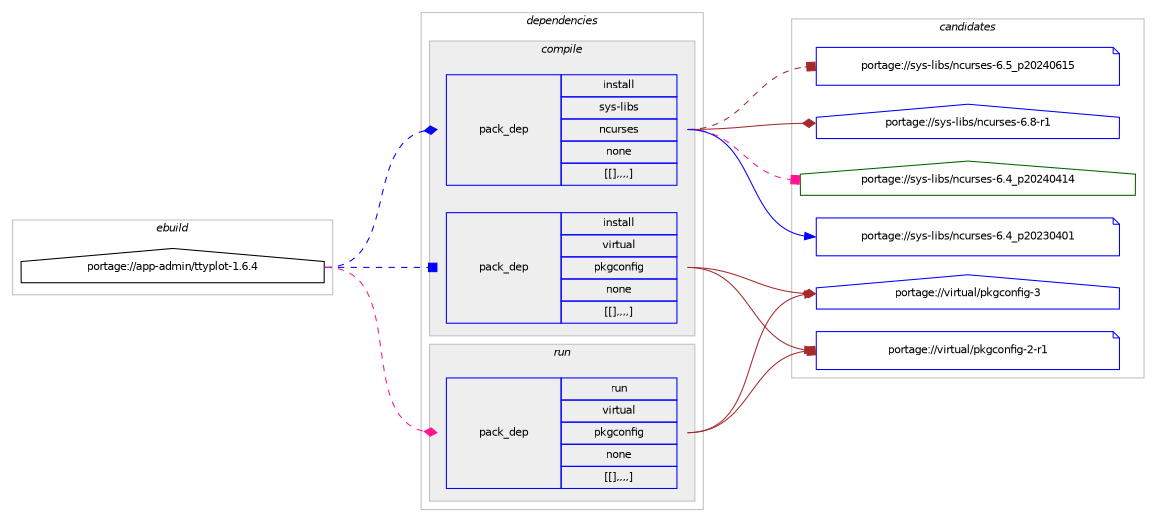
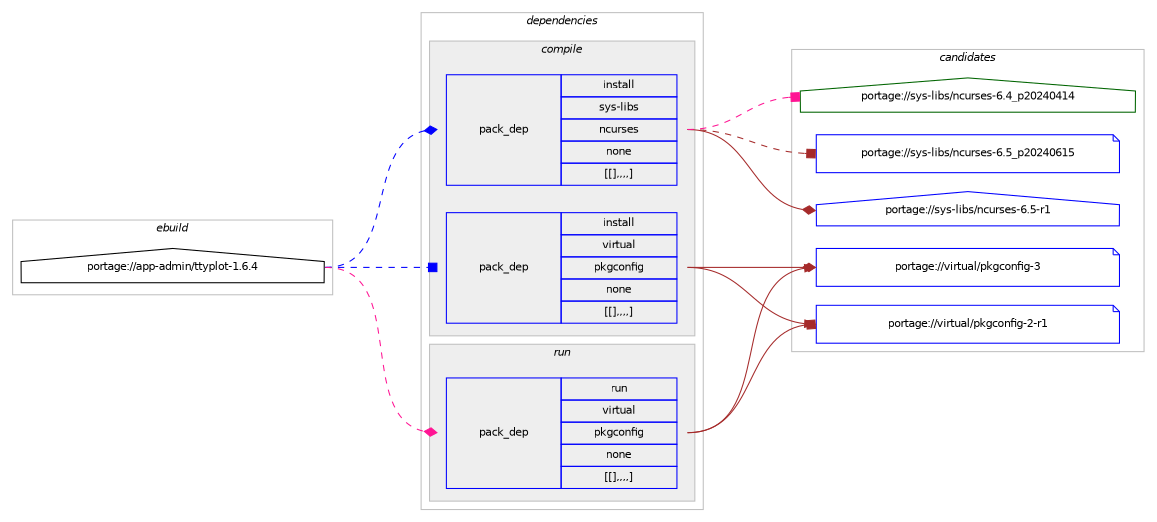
(968, 123) -> (968, 211)
(968, 237) -> none
(968, 294) -> (968, 267)
